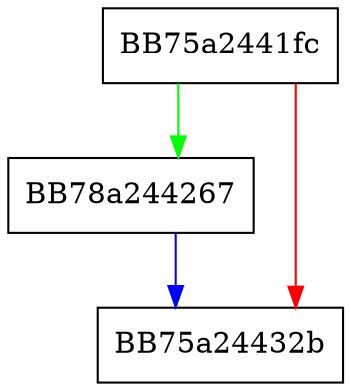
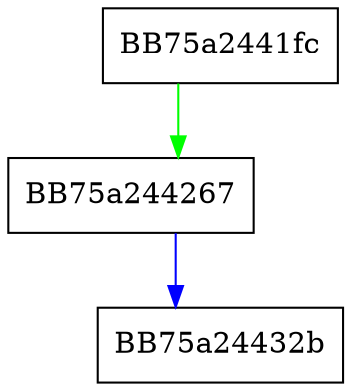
(296, 185) -> none
(131, 195) -> (131, 195)
